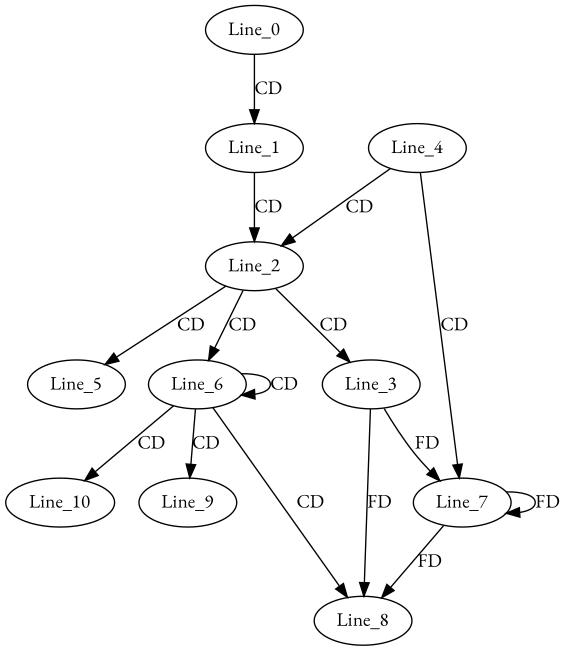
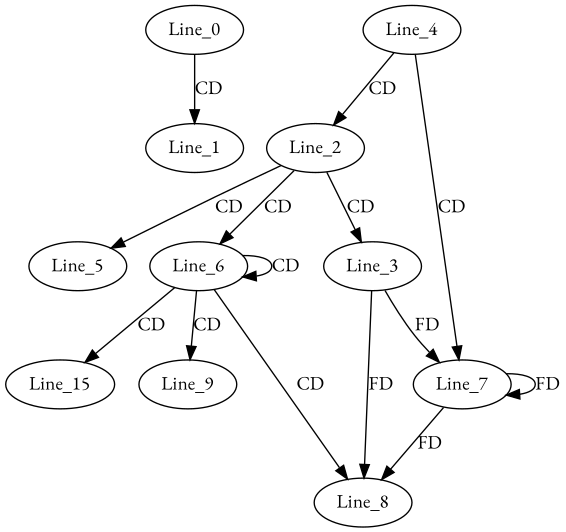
(254, 200) -> none
(60, 503) -> (60, 384)
